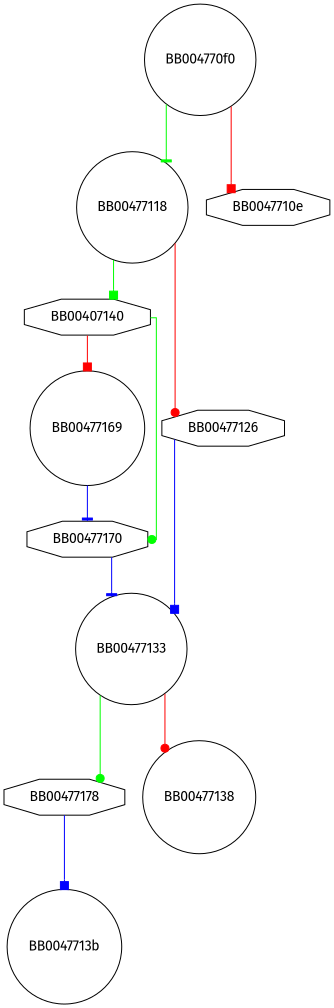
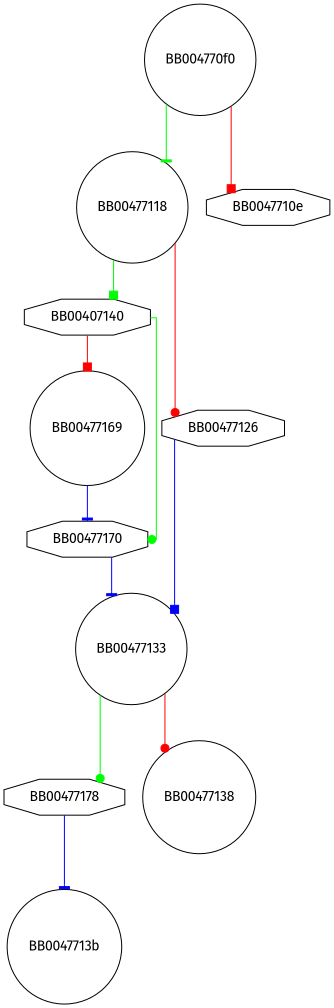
(64, 847) -> (64, 850)
